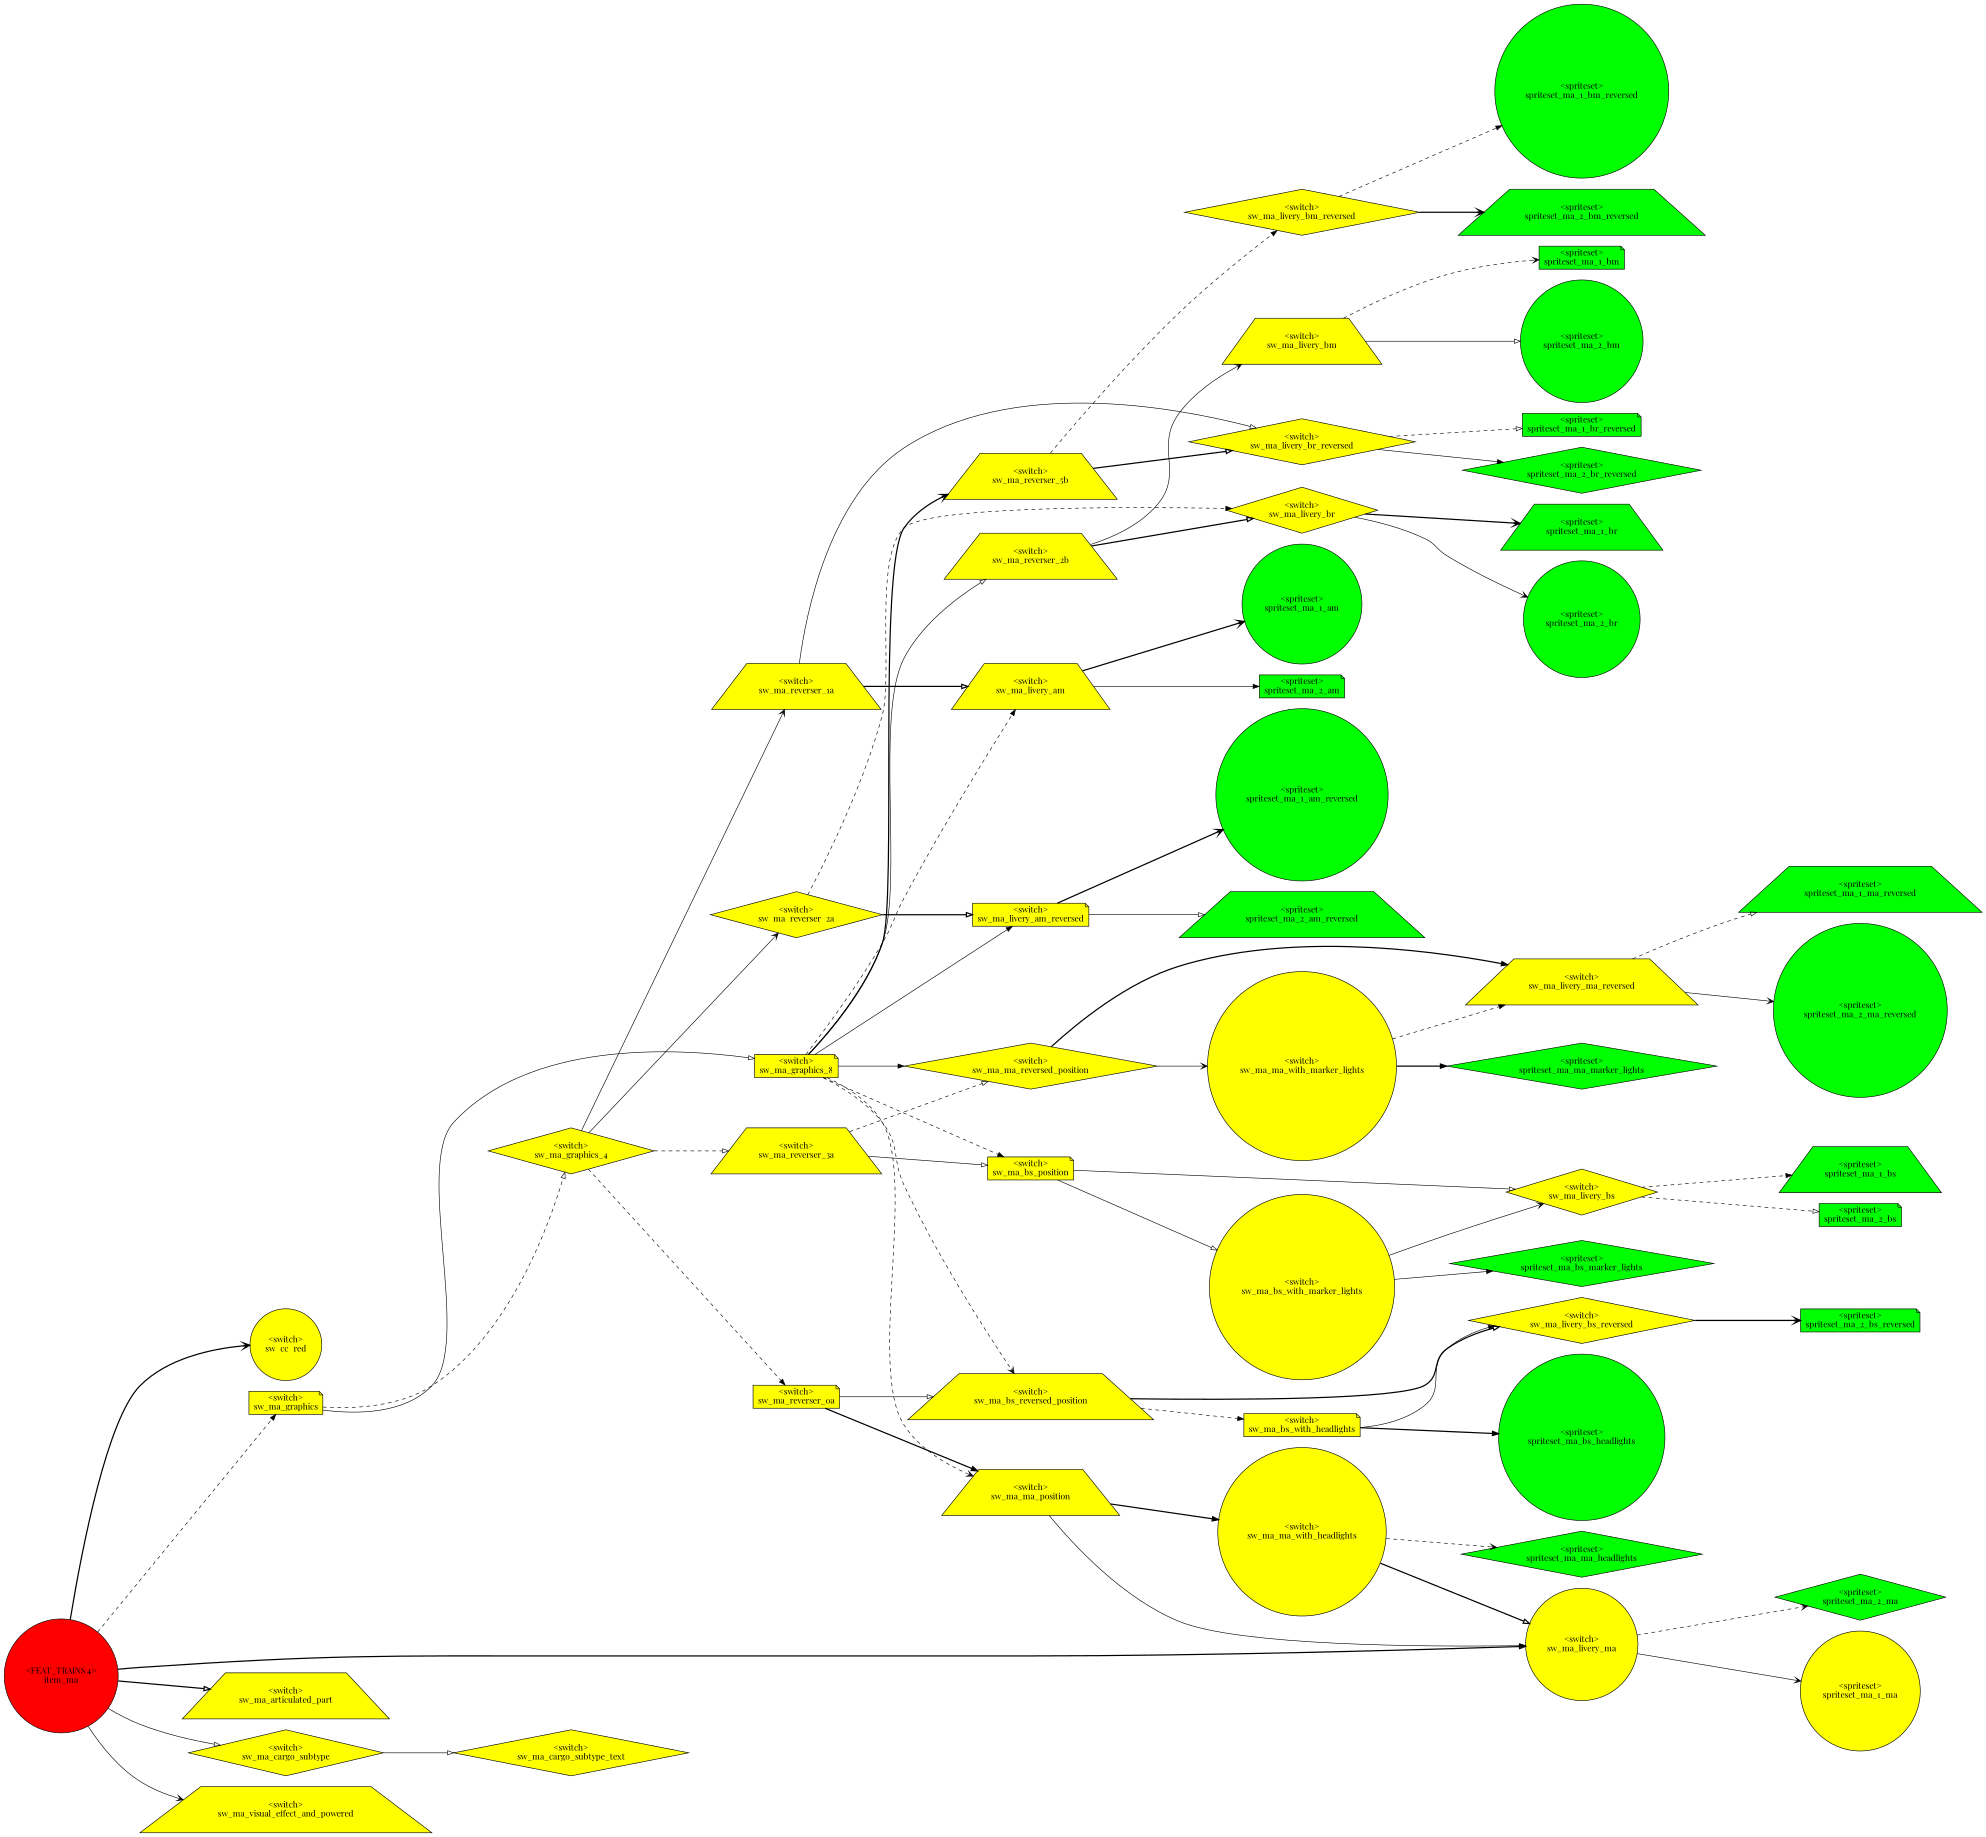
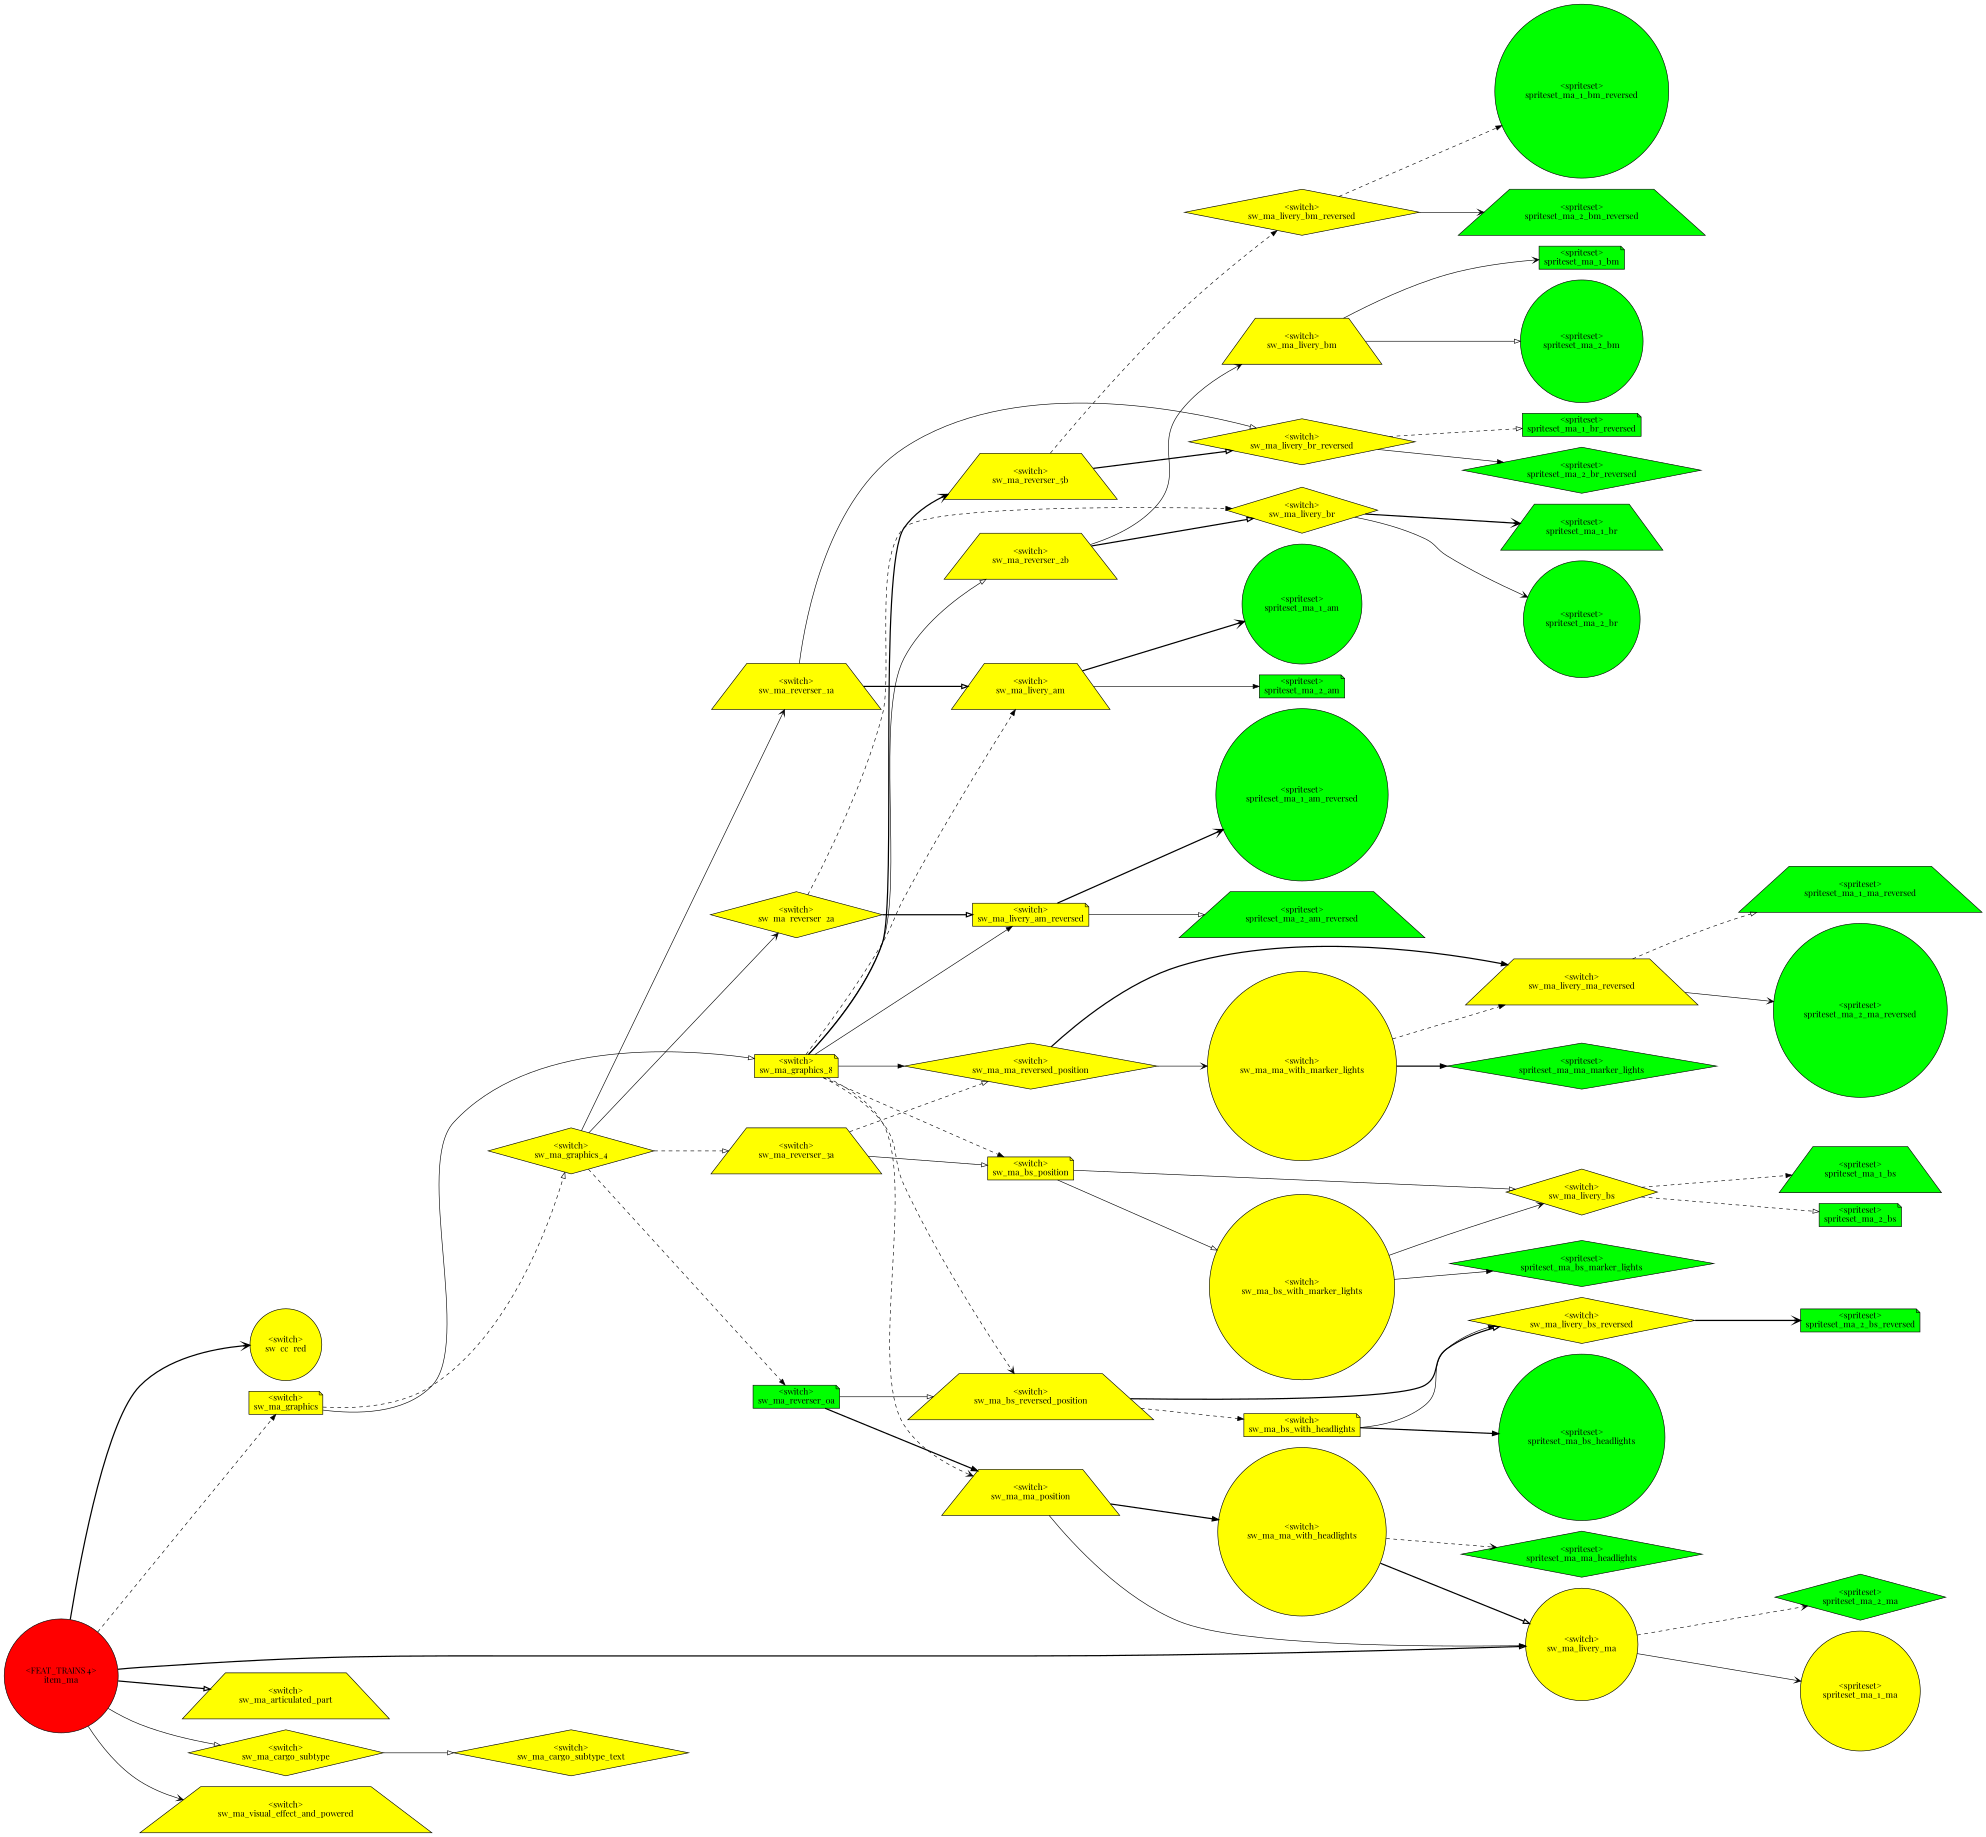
(1449, 212) -> (1449, 212)
(1435, 278) -> (1435, 278)
(796, 1397) -> (796, 1397)
